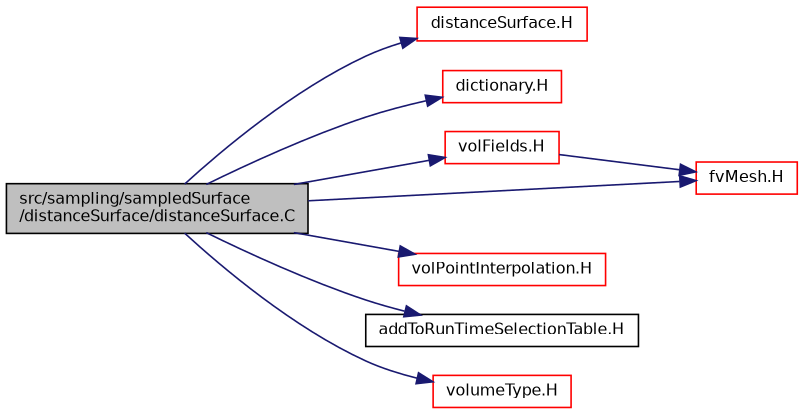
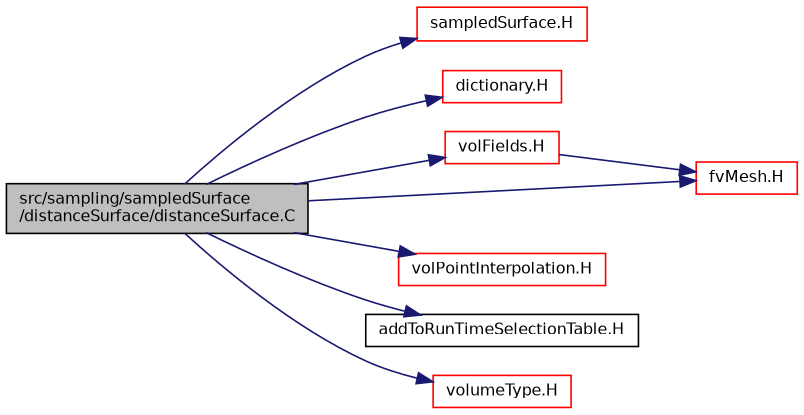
(502, 24) -> (502, 24)
